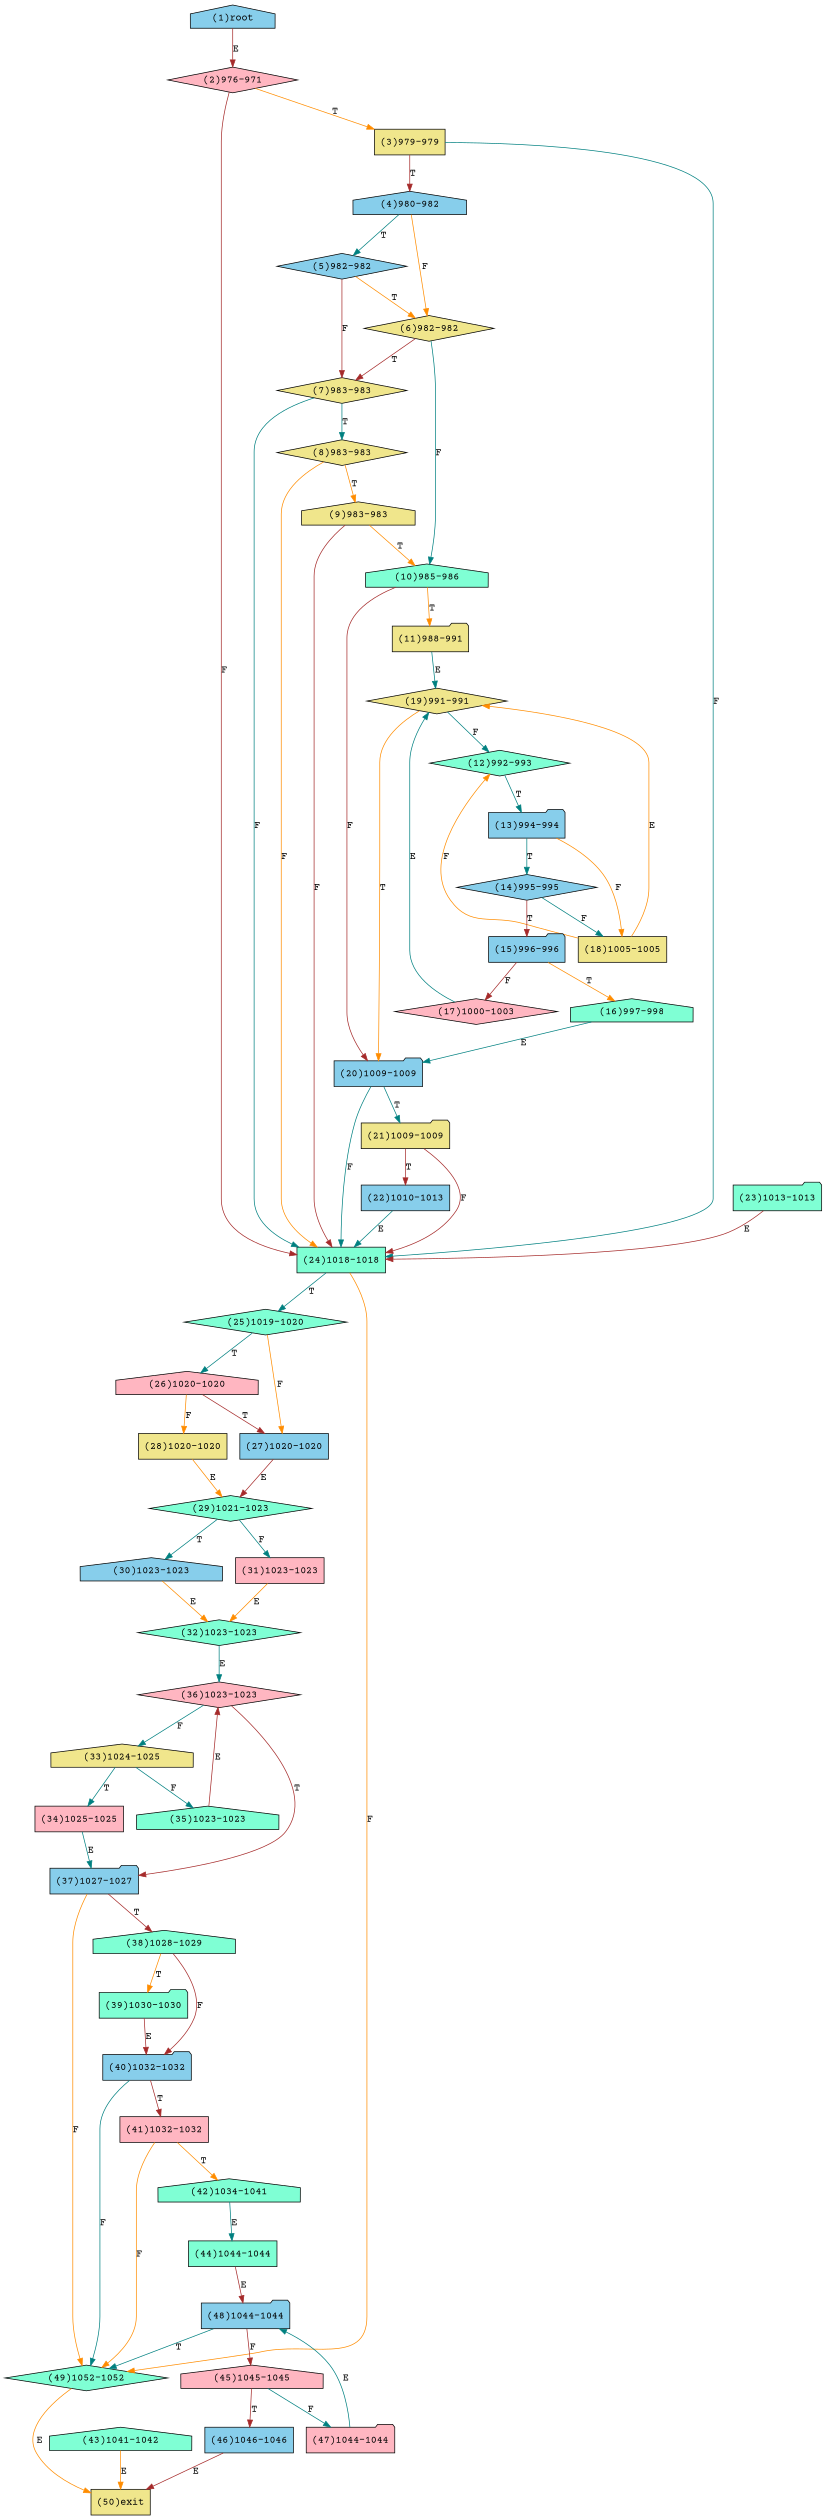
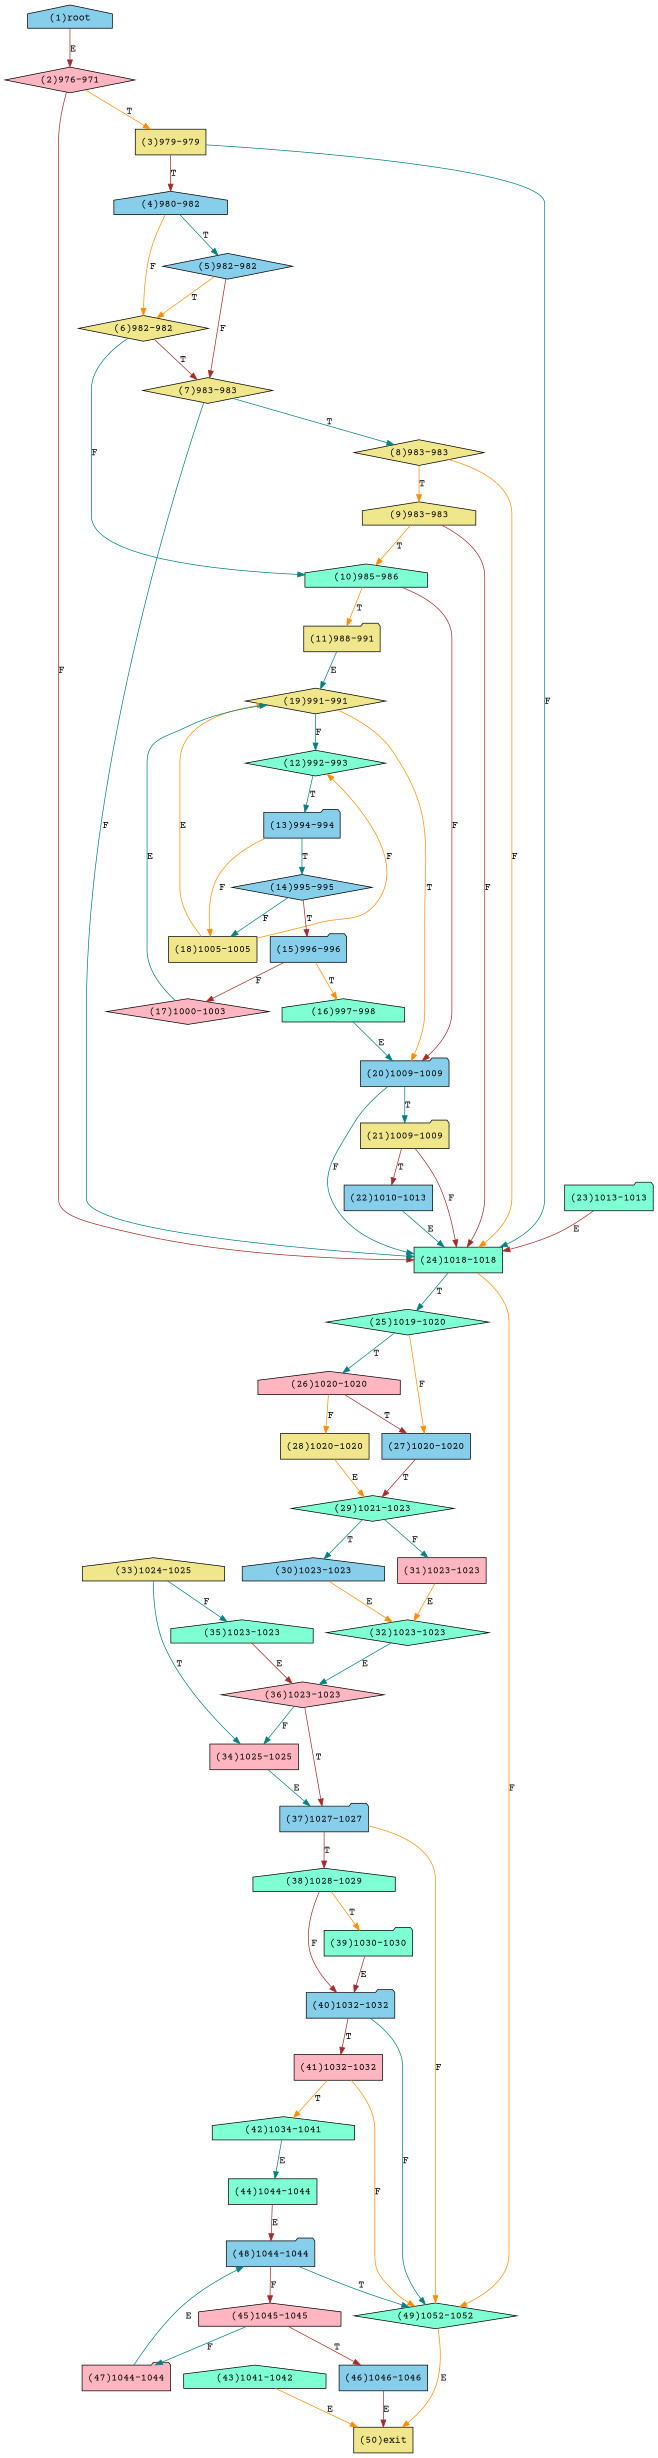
(264, 1477) -> (406, 1477)
(174, 1724) -> (281, 1722)
